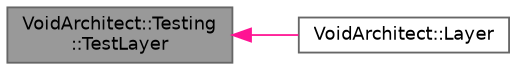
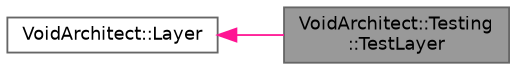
(275, 35) -> (260, 35)
